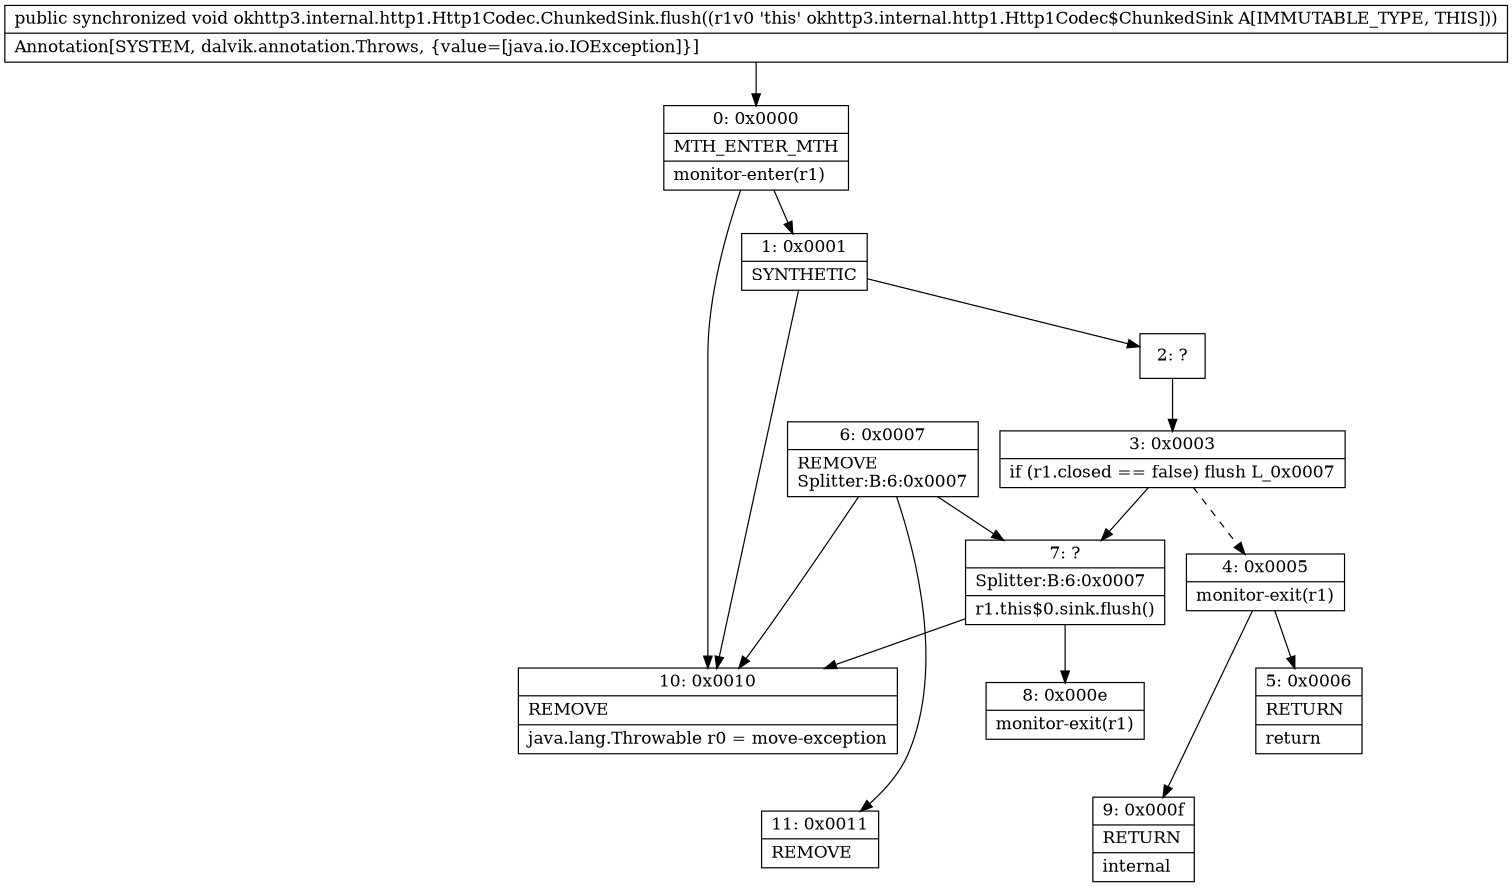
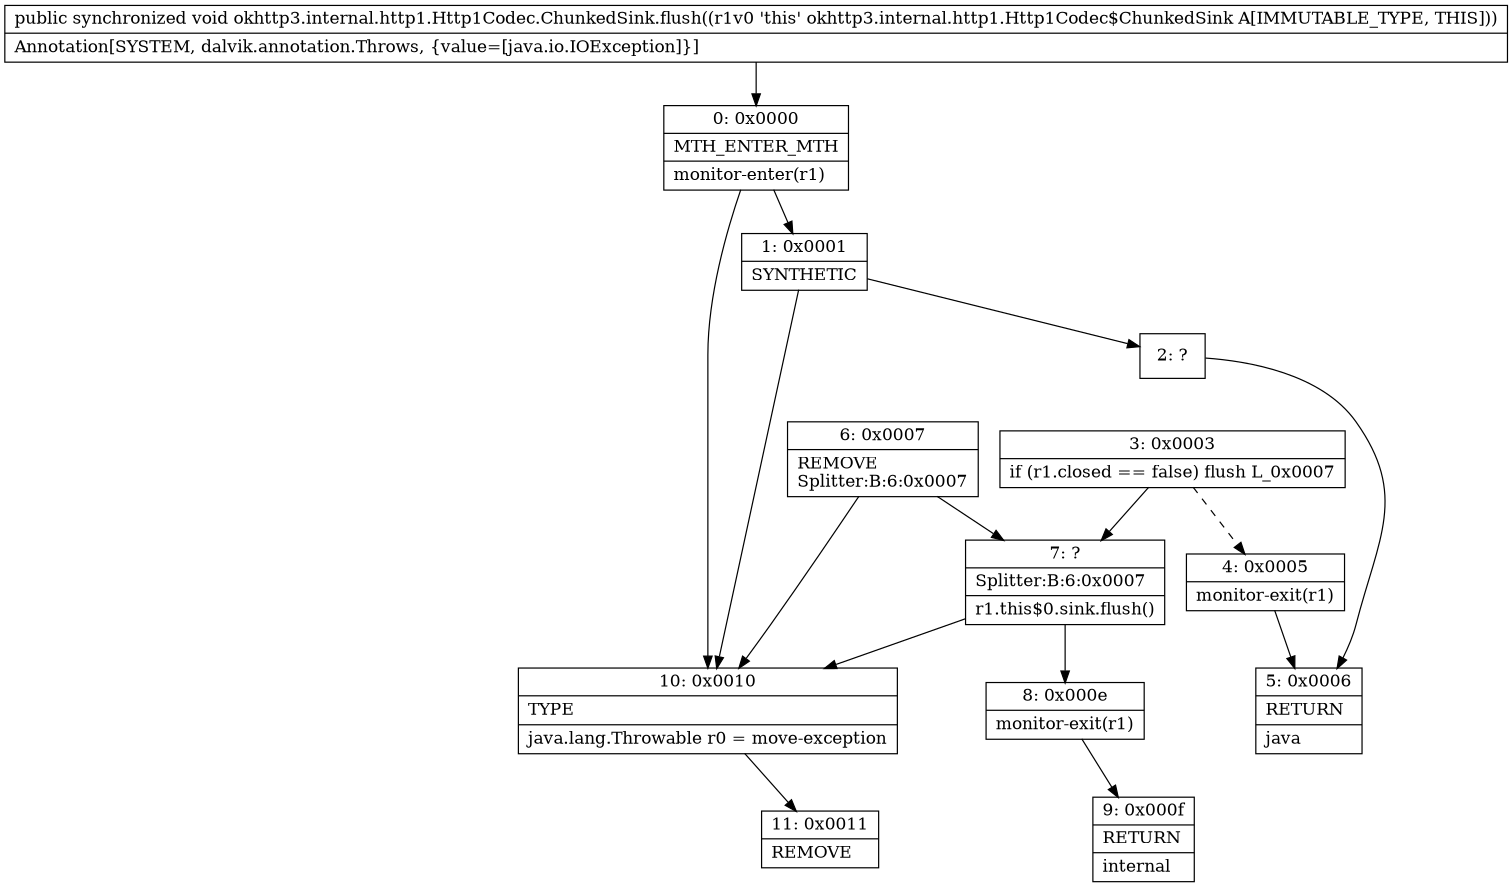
(1173, 399) -> (1375, 457)
(926, 656) -> (766, 778)
(1210, 699) -> (1097, 763)
(568, 710) -> (552, 710)
(1293, 739) -> (1284, 739)
